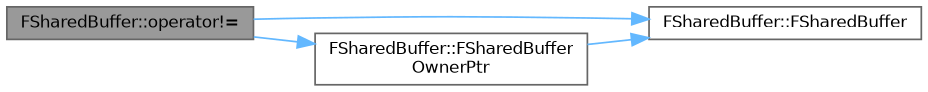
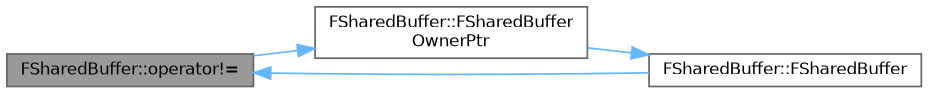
(443, 17) -> (460, 74)
